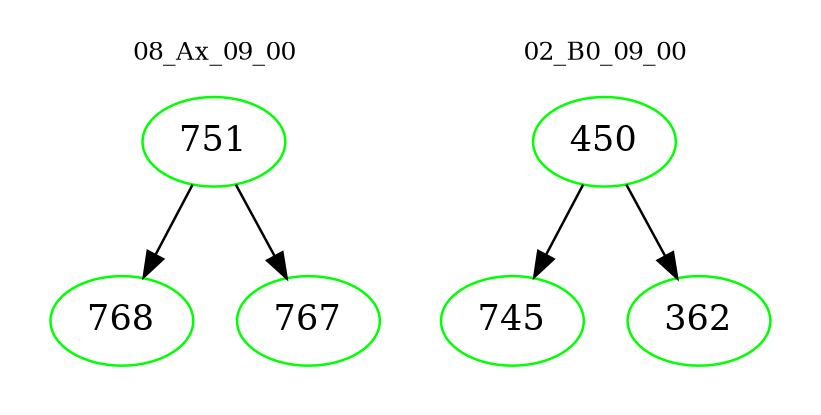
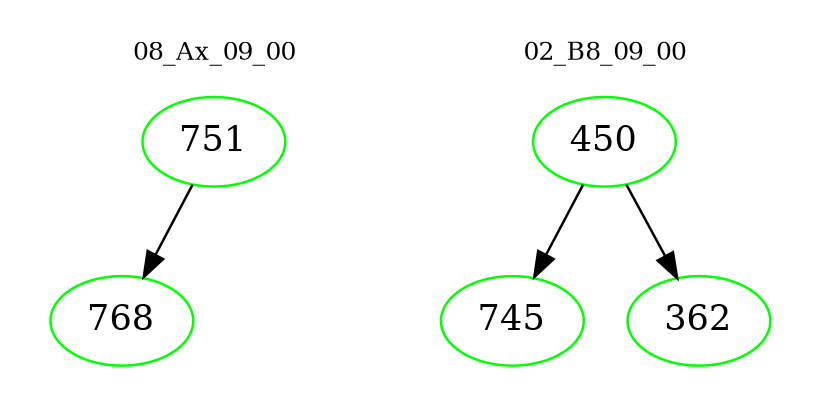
(606, 53) -> (606, 53)
(308, 321) -> none
